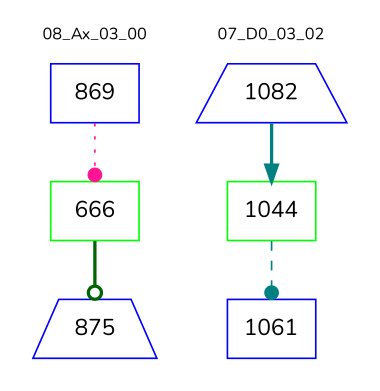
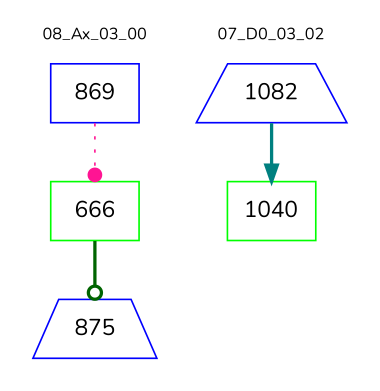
(272, 211) -> (272, 211)
(272, 329) -> none
